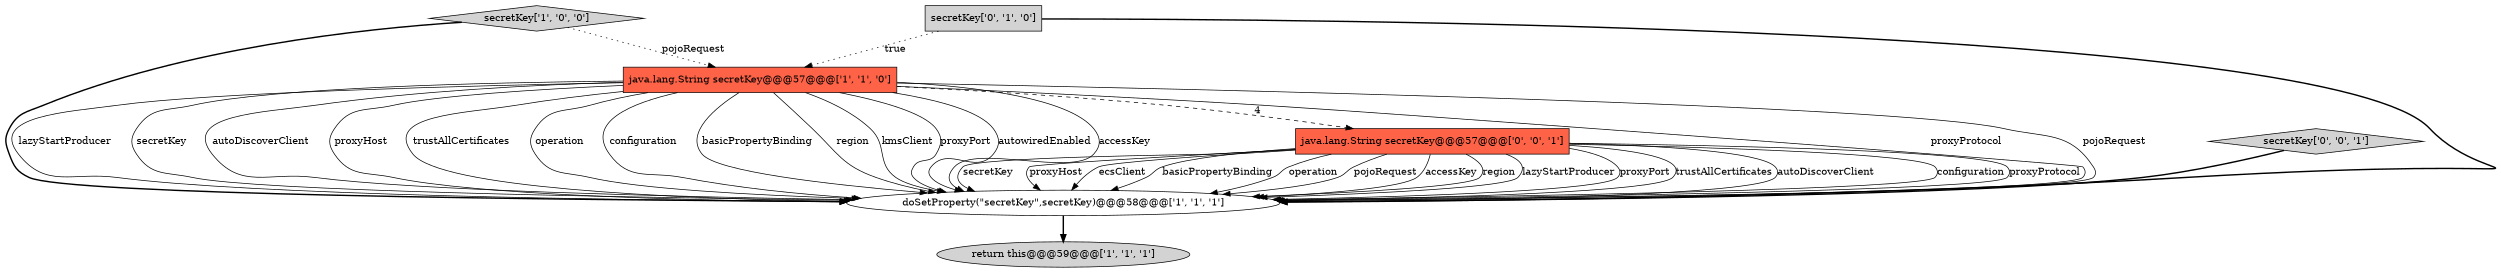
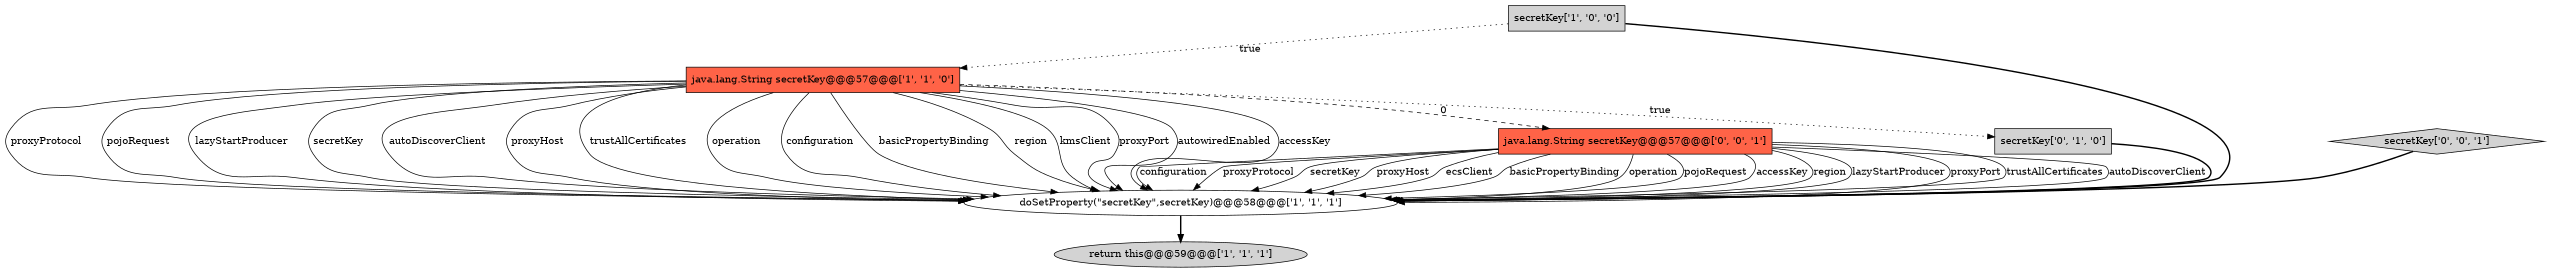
(537, 18) -> (1567, 18)
(875, 48) -> (1474, 107)
(693, 49) -> (1250, 49)
(1258, 111) -> (1444, 111)
